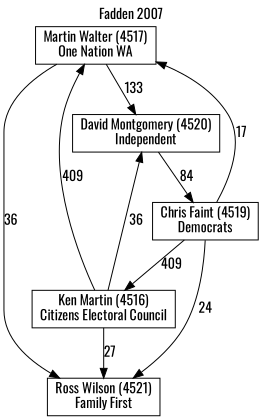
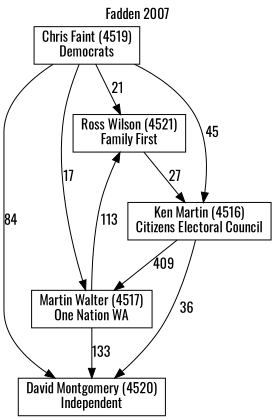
(173, 173) -> (4, 217)
(11, 221) -> (110, 221)
(172, 265) -> (212, 133)
(205, 309) -> (118, 89)
(104, 348) -> (161, 173)
